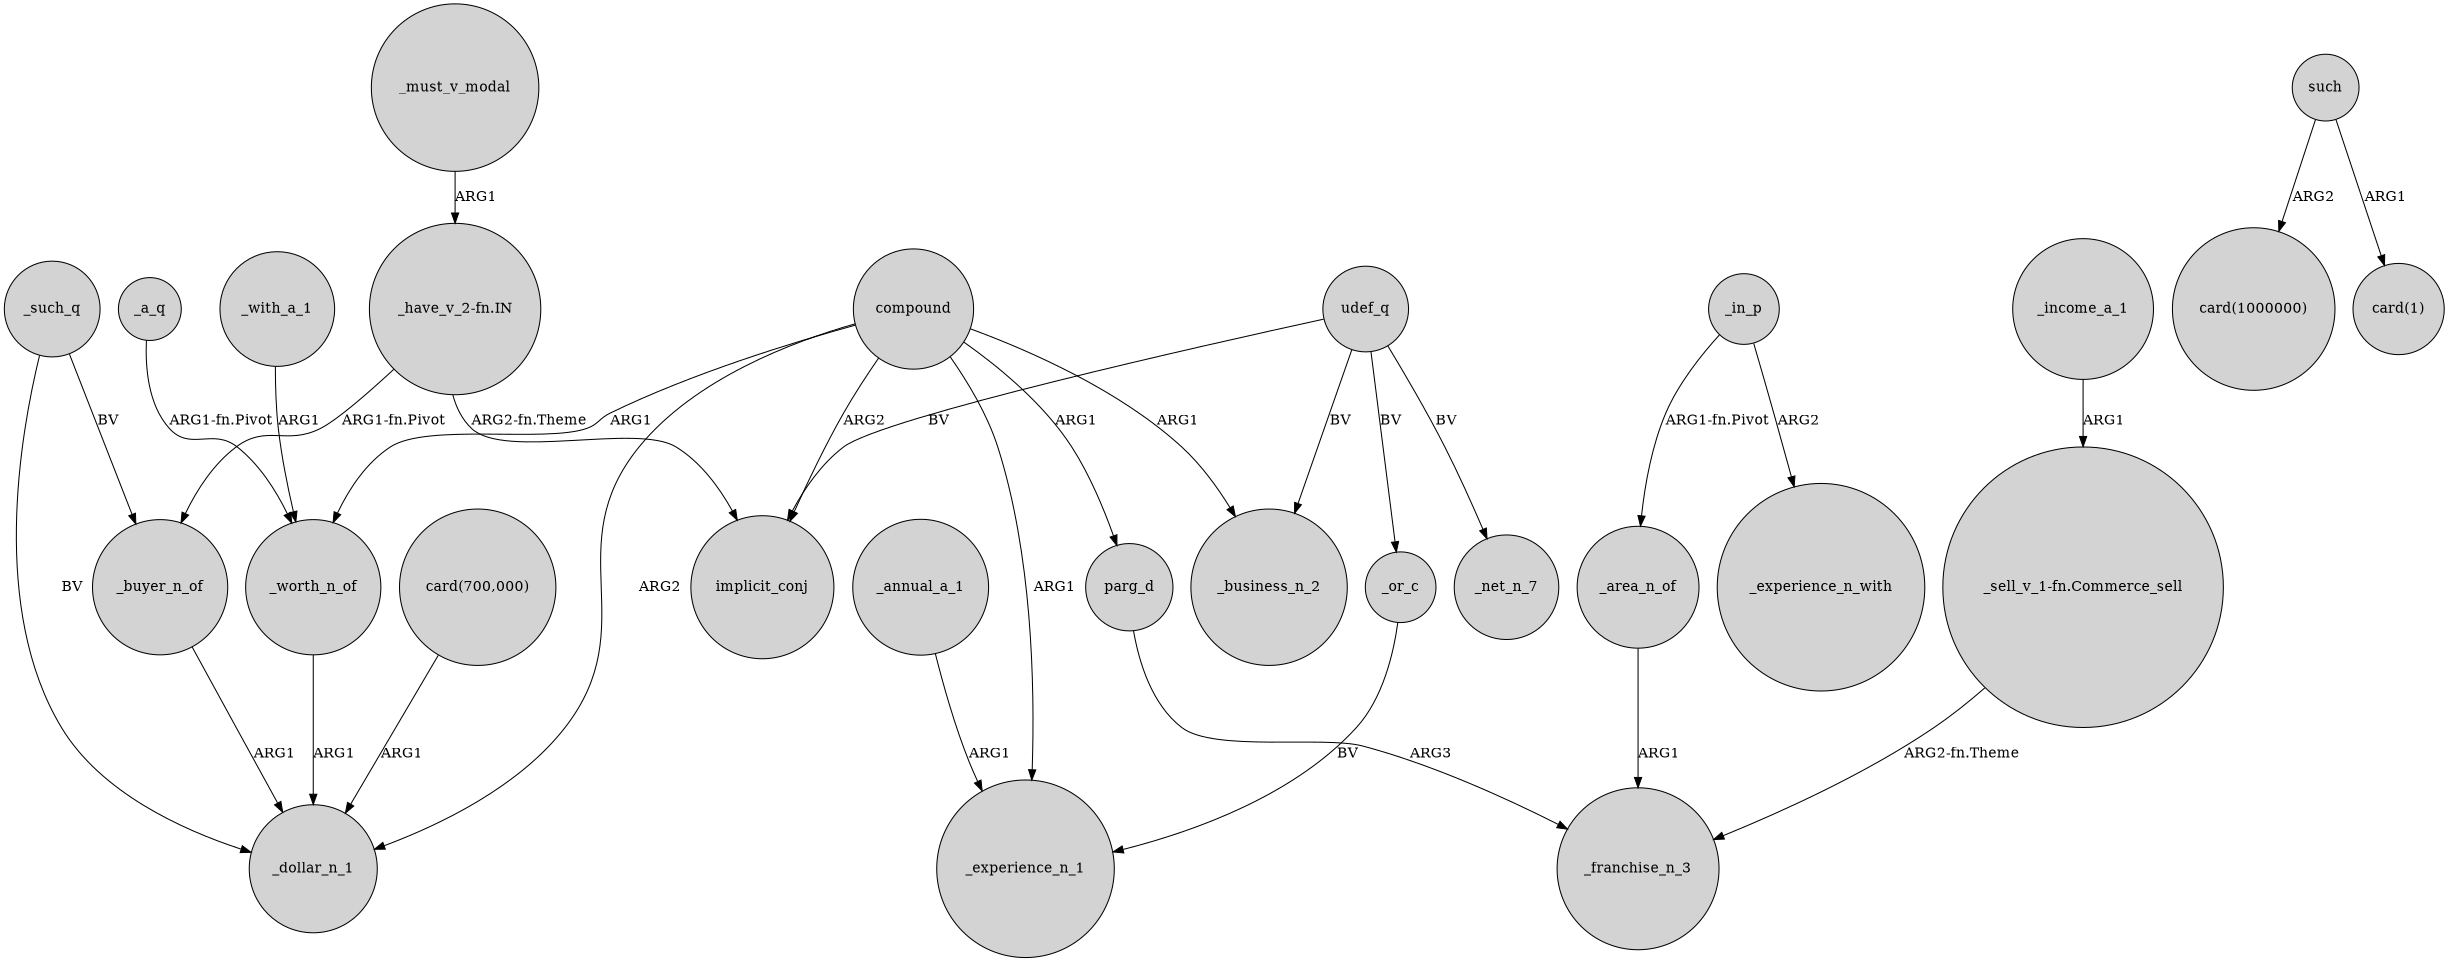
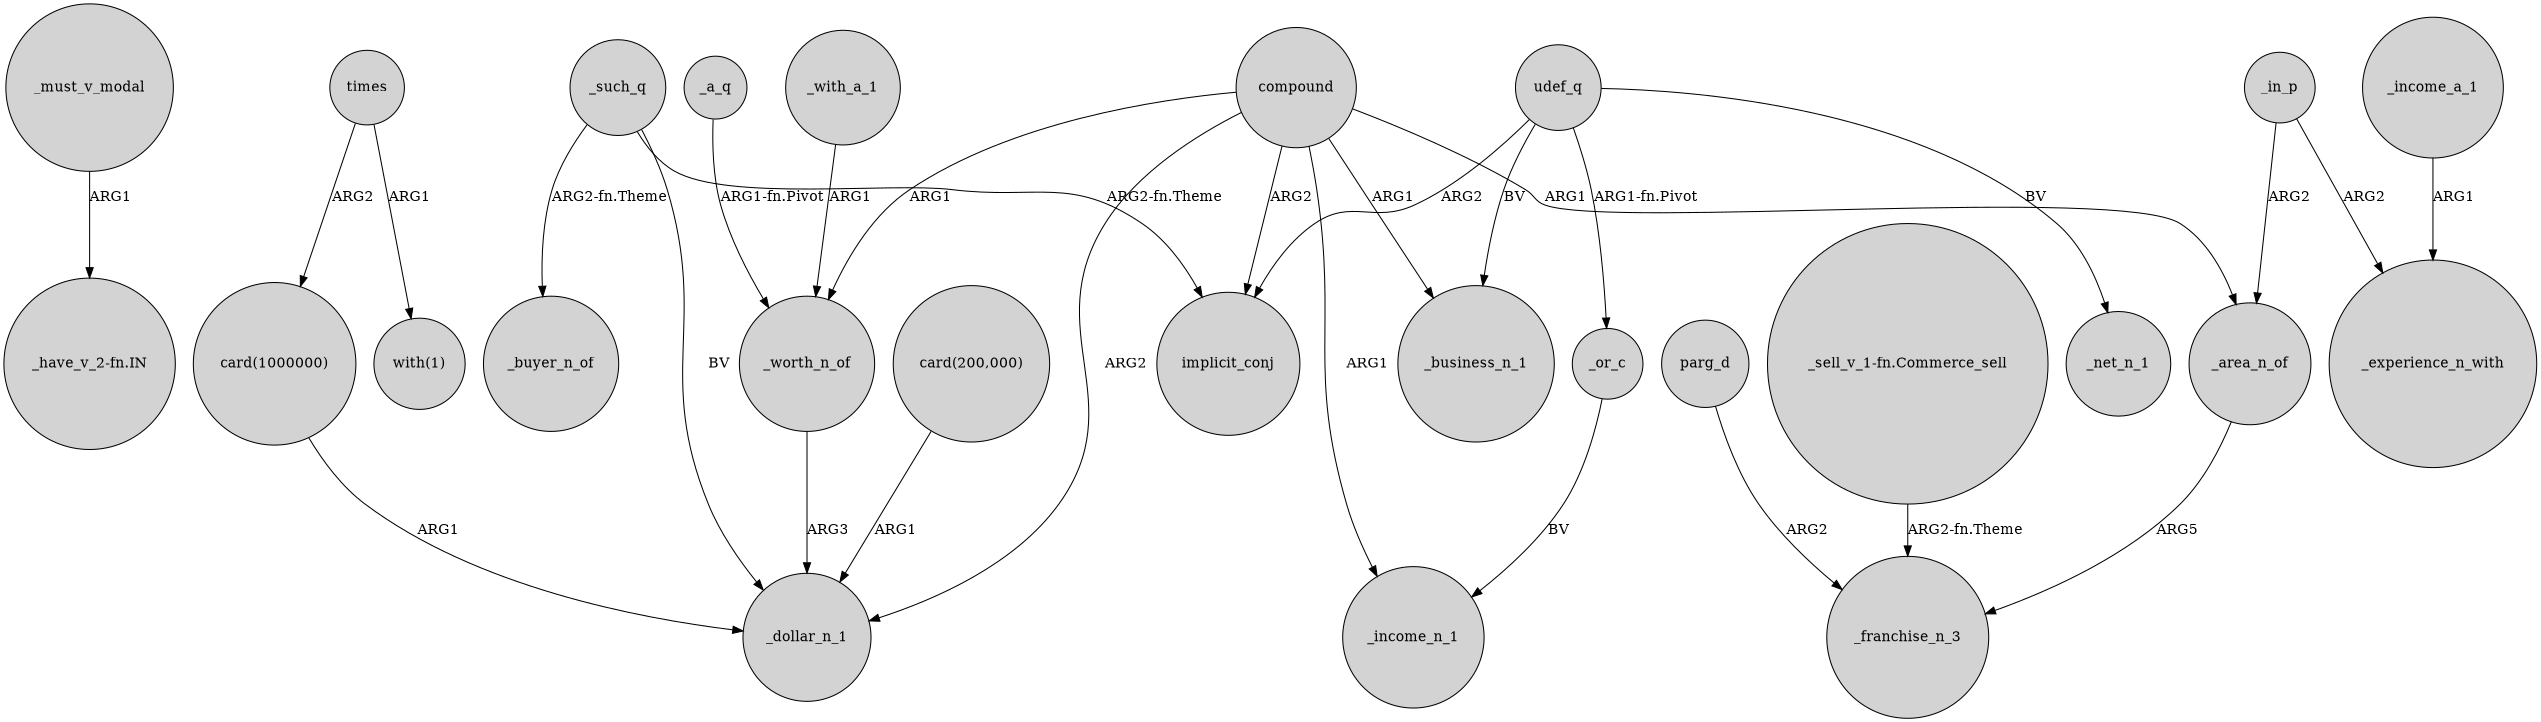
(2326, 88) -> (367, 88)
(2399, 309) -> (420, 364)
(2083, 408) -> (2433, 204)
(108, 421) -> (610, 197)
(939, 421) -> (1462, 197)
(1391, 421) -> (1646, 197)
(1718, 421) -> (2290, 197)
(1056, 426) -> (1800, 211)
(289, 436) -> none
(597, 439) -> (926, 188)
(478, 587) -> (971, 364)
(921, 587) -> none
(1269, 587) -> (1476, 364)
(1507, 587) -> (2118, 364)
(235, 725) -> (500, 575)
(334, 754) -> (828, 530)
(1431, 754) -> (1808, 530)
(1659, 754) -> (2178, 530)
(1026, 869) -> (1413, 637)
